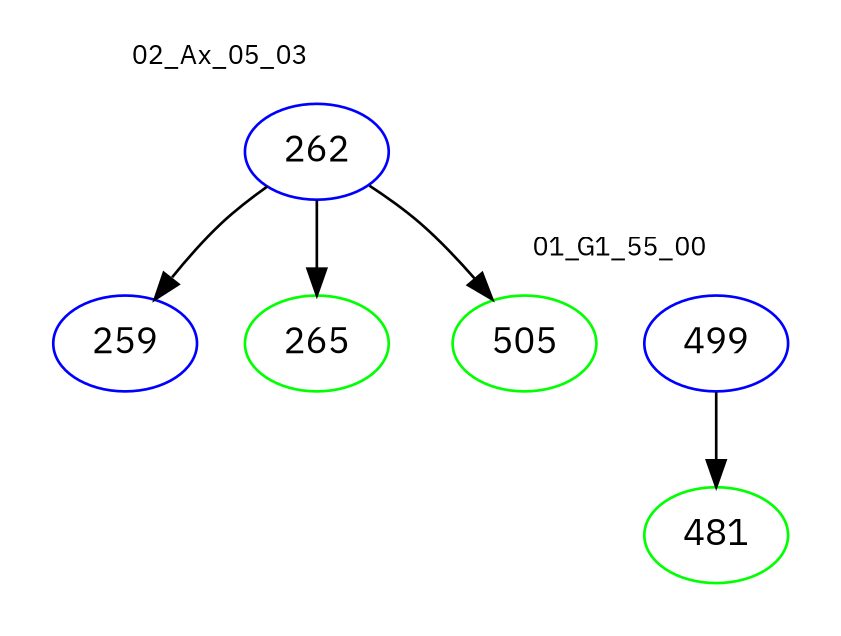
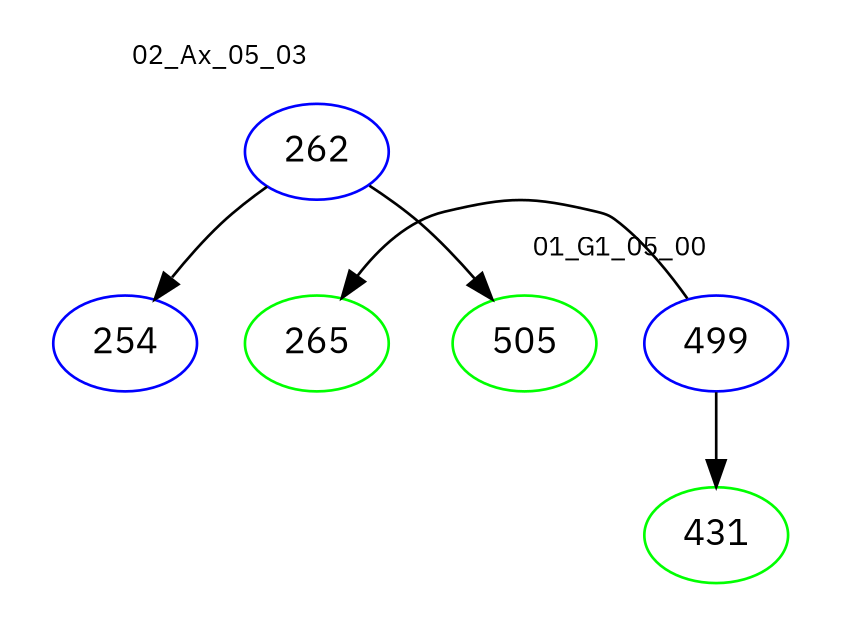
(317, 235) -> (529, 200)
(620, 249) -> (620, 249)
(125, 343) -> (125, 343)
(716, 535) -> (716, 535)
